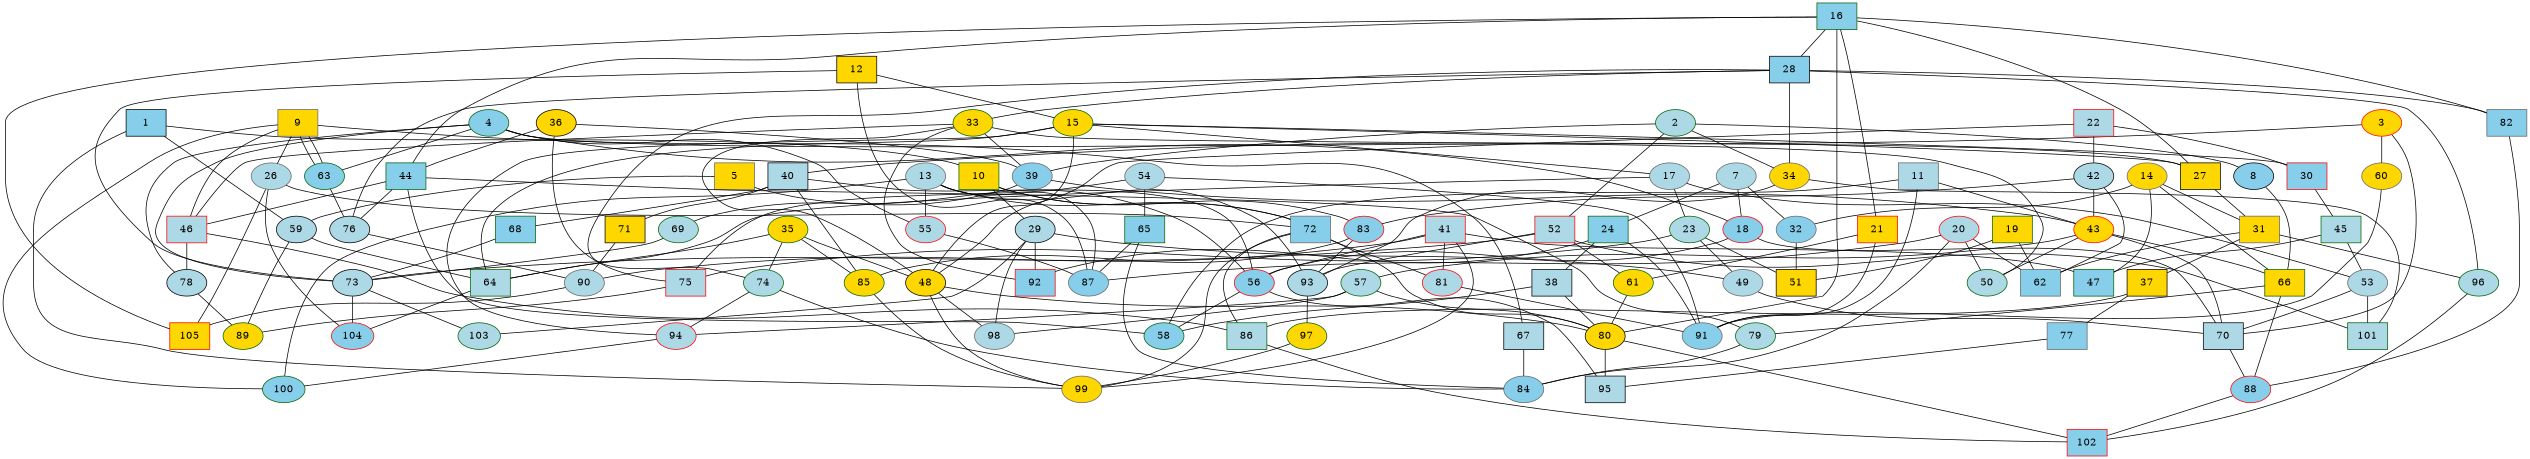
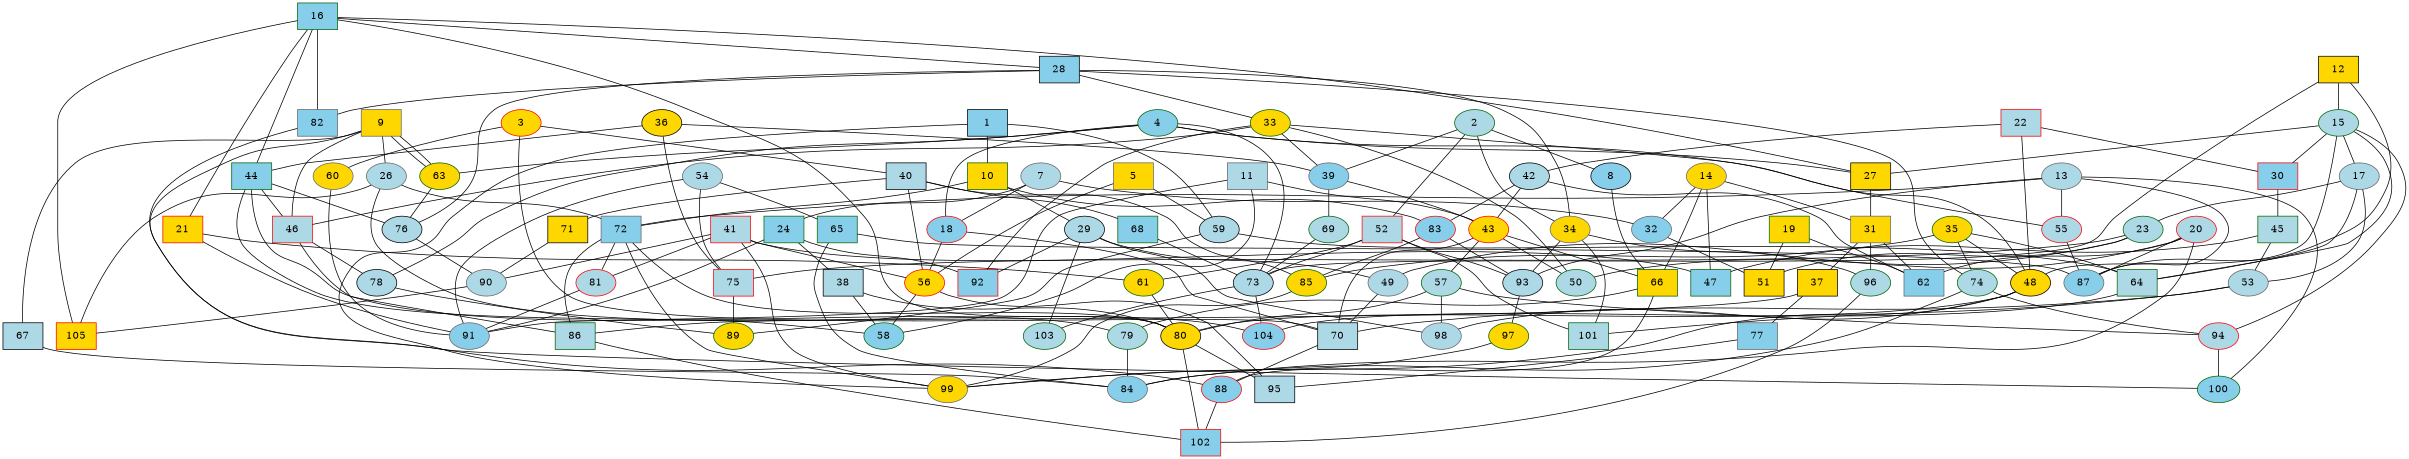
(2199, 88) -> (1723, 252)
(1073, 123) -> (2339, 123)
(325, 176) -> (440, 176)
(1254, 283) -> (925, 283)
